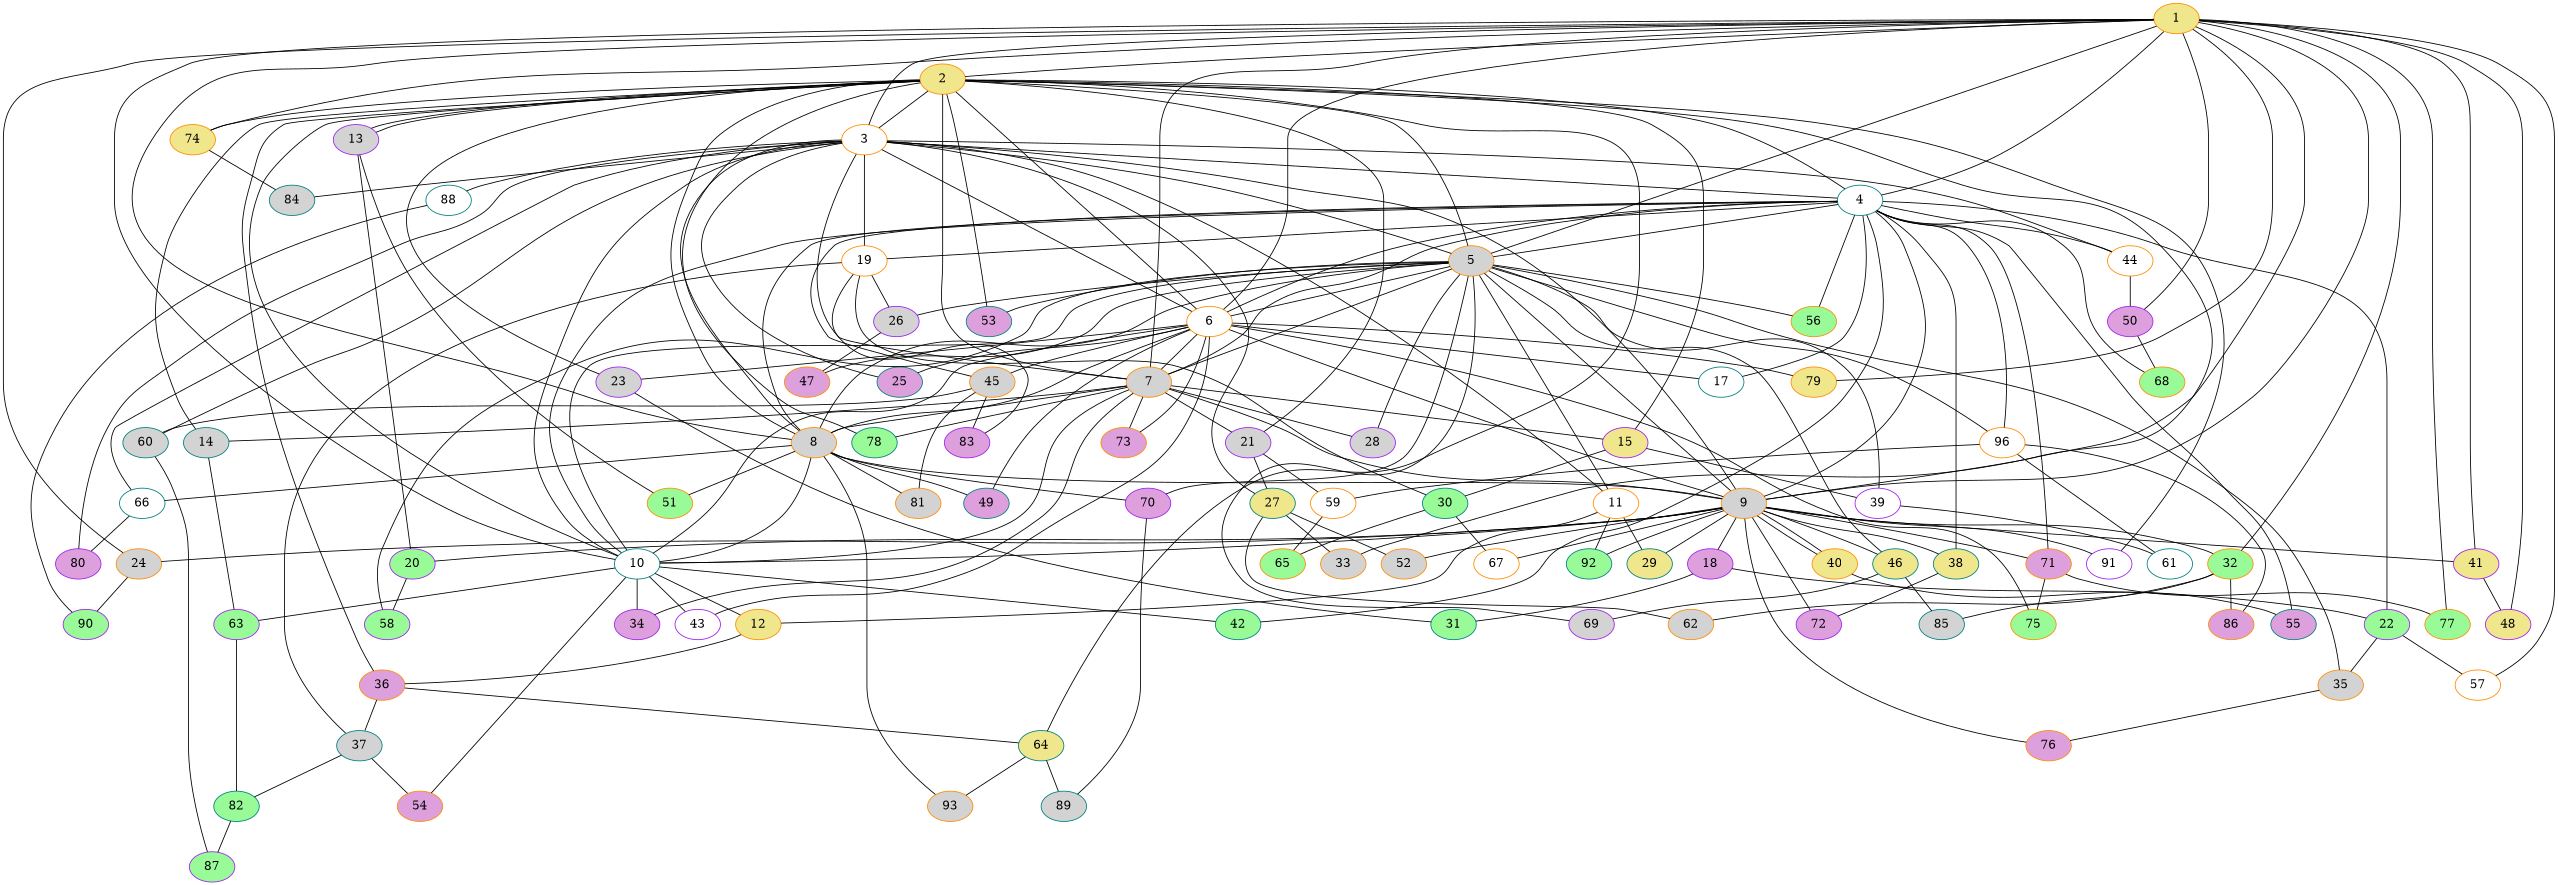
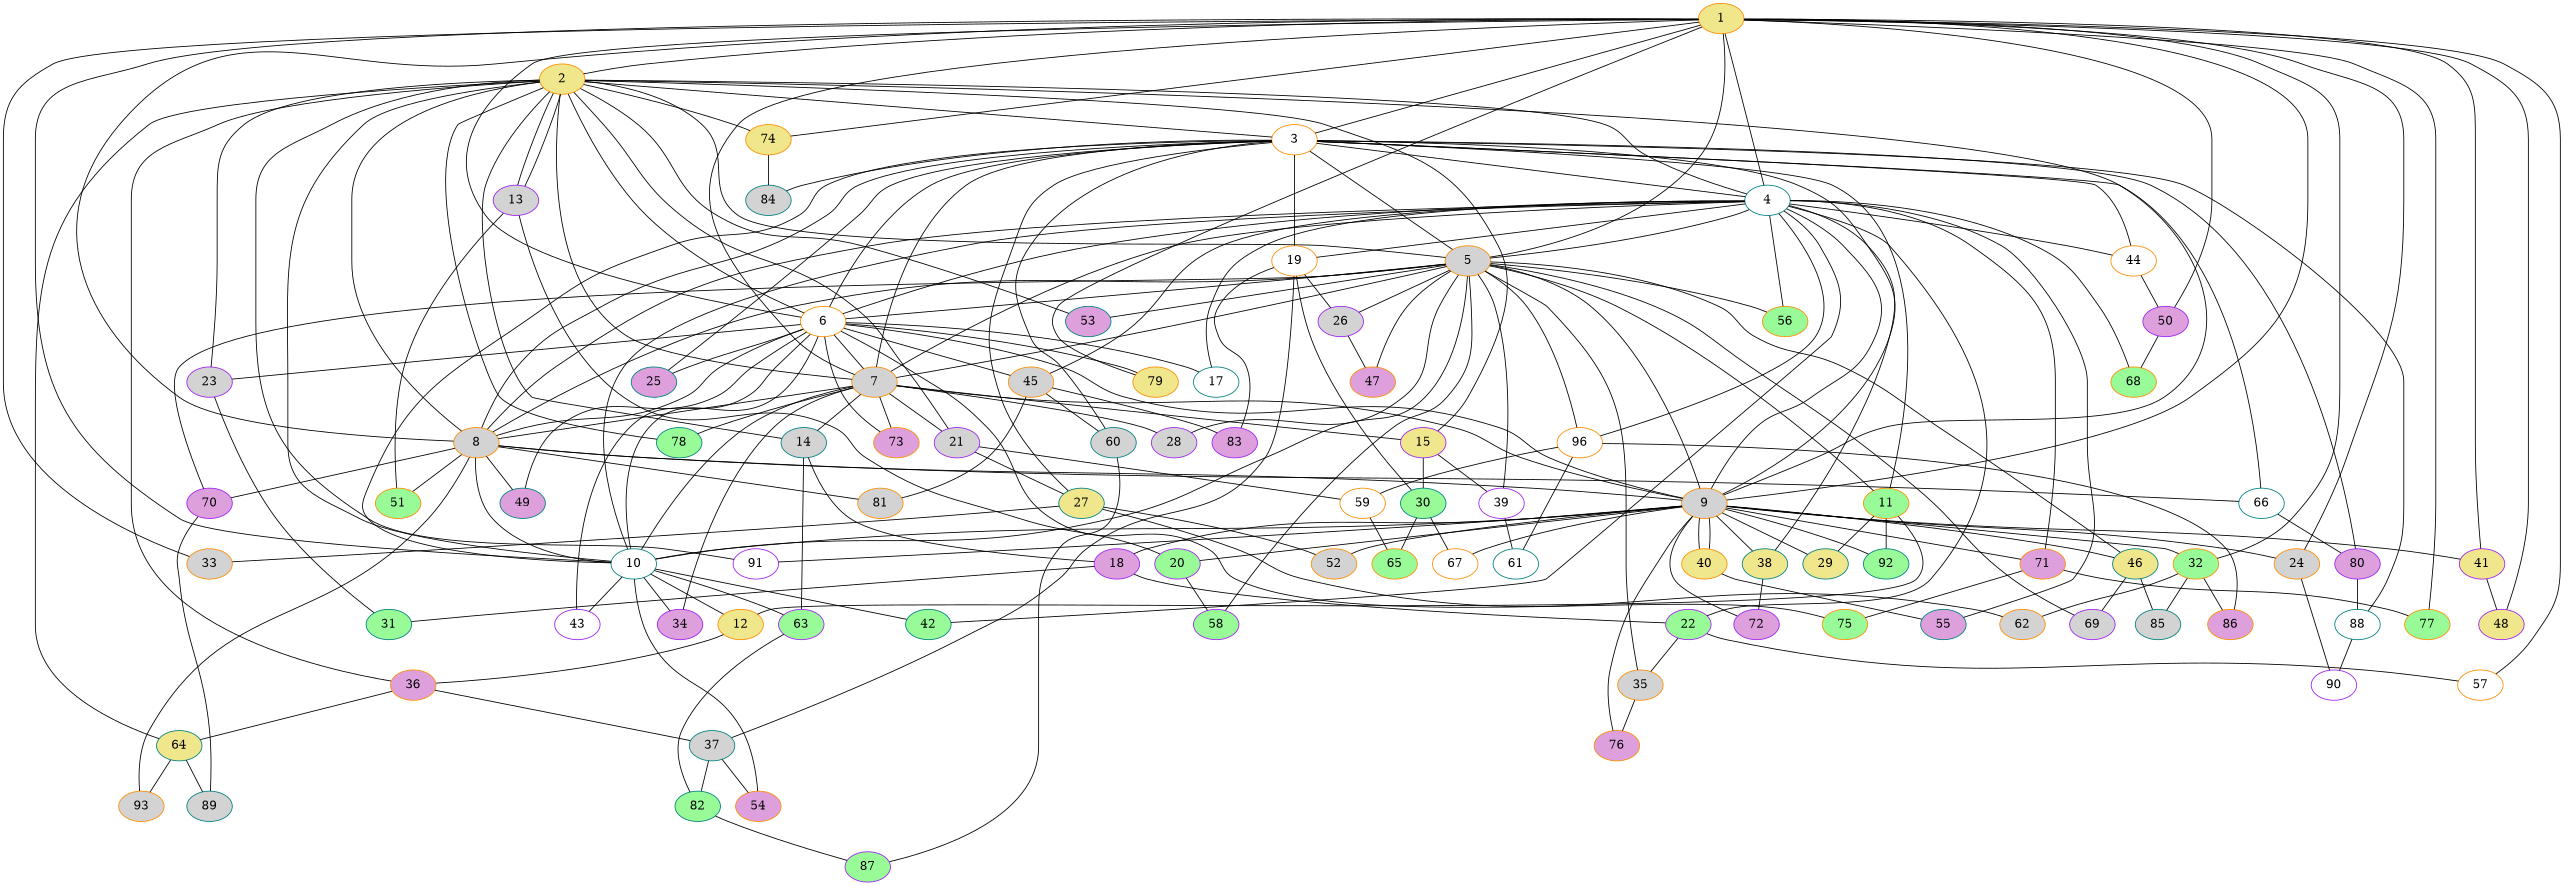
(1616, 503) -> (1886, 503)
none -> (949, 546)
none -> (2358, 594)
(86, 625) -> (2334, 685)
